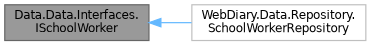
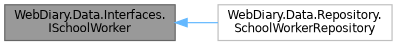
(77, 23) -> (90, 23)
